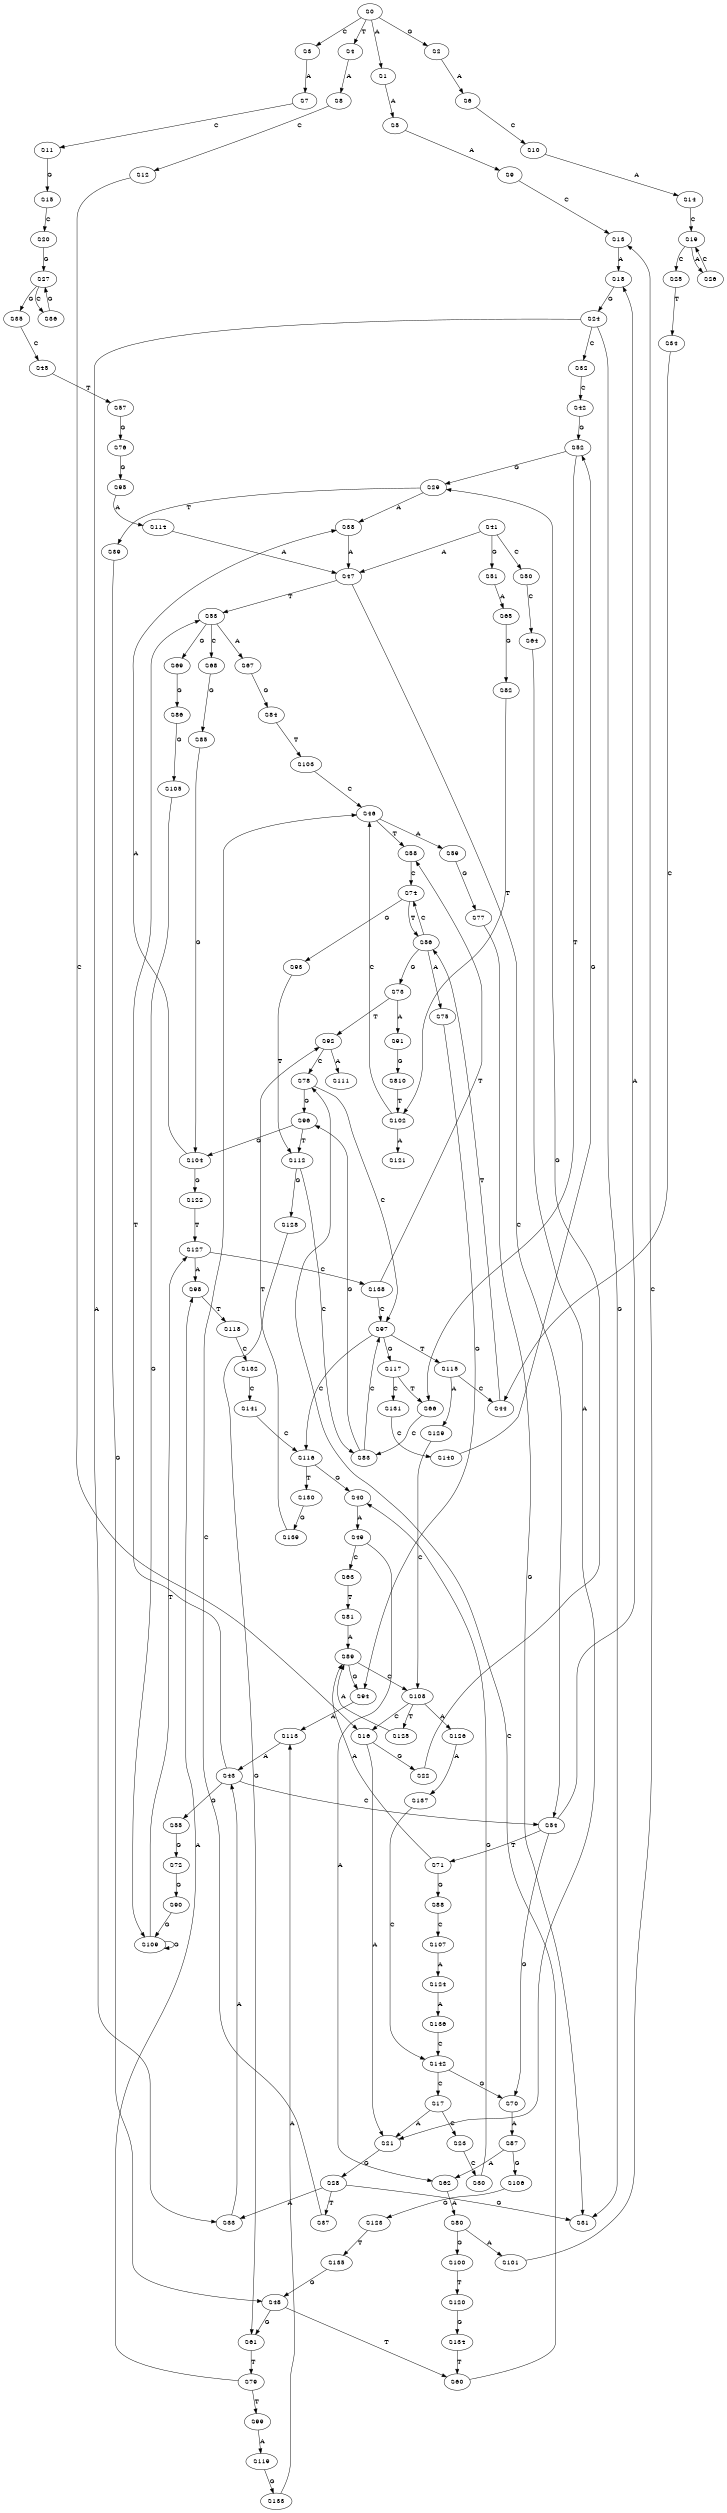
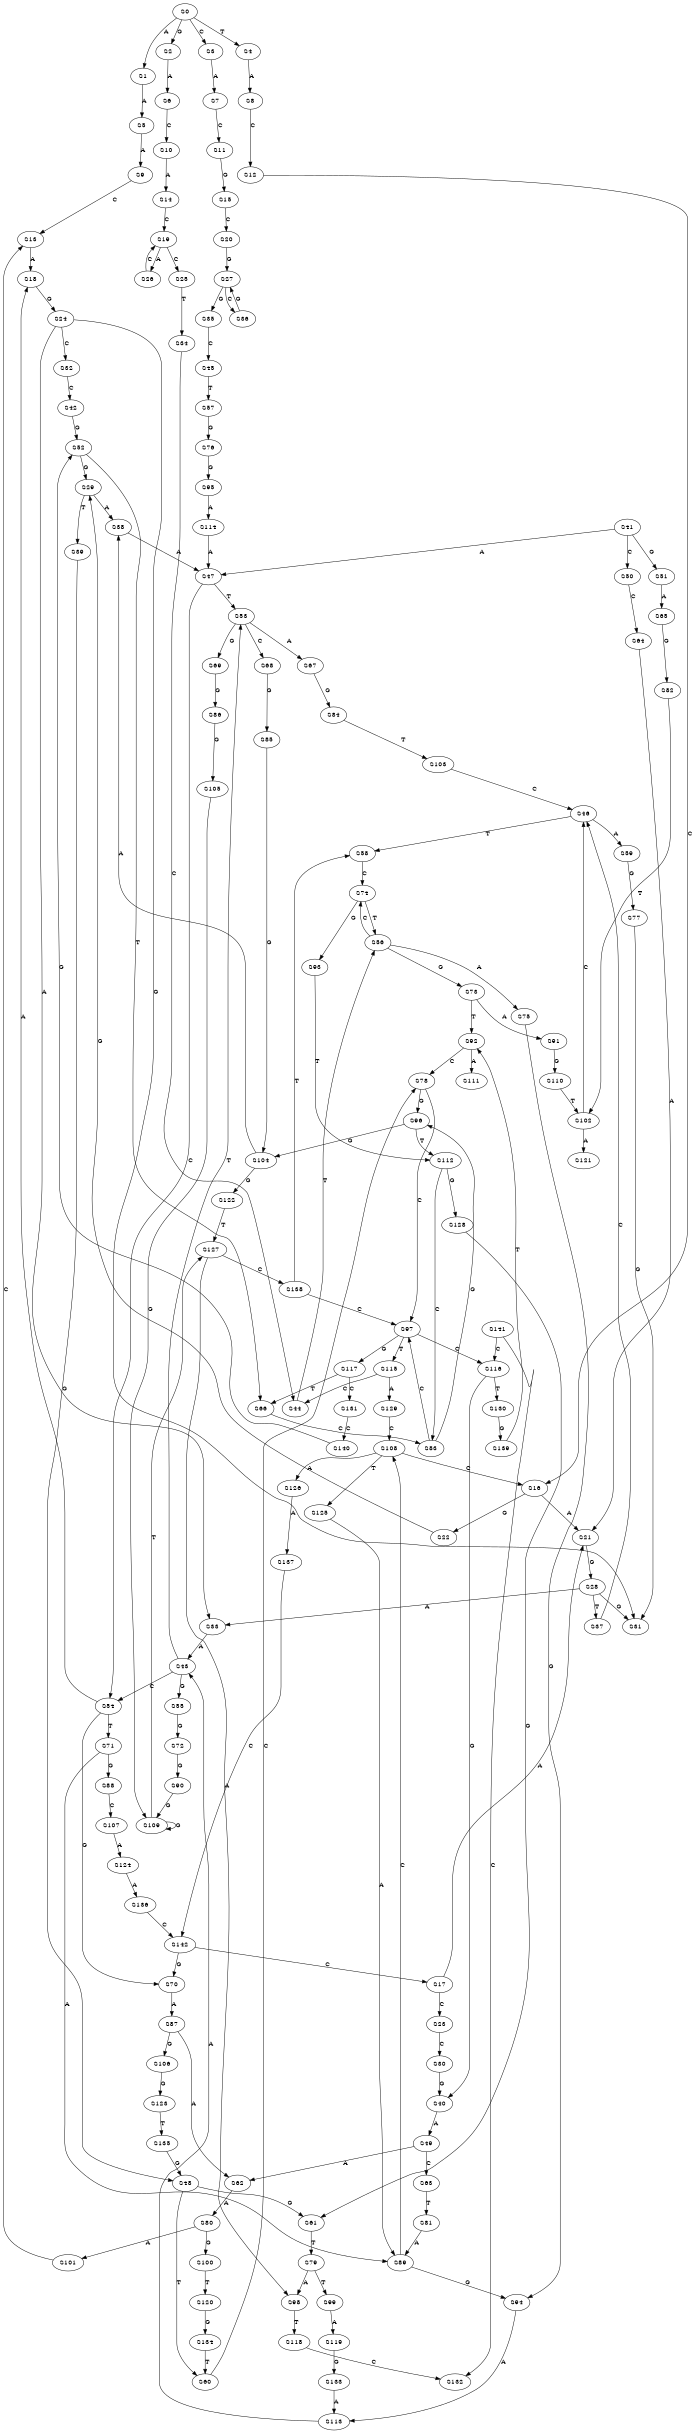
(398, 1081) -> (555, 1081)
(250, 1387) -> (491, 1838)
